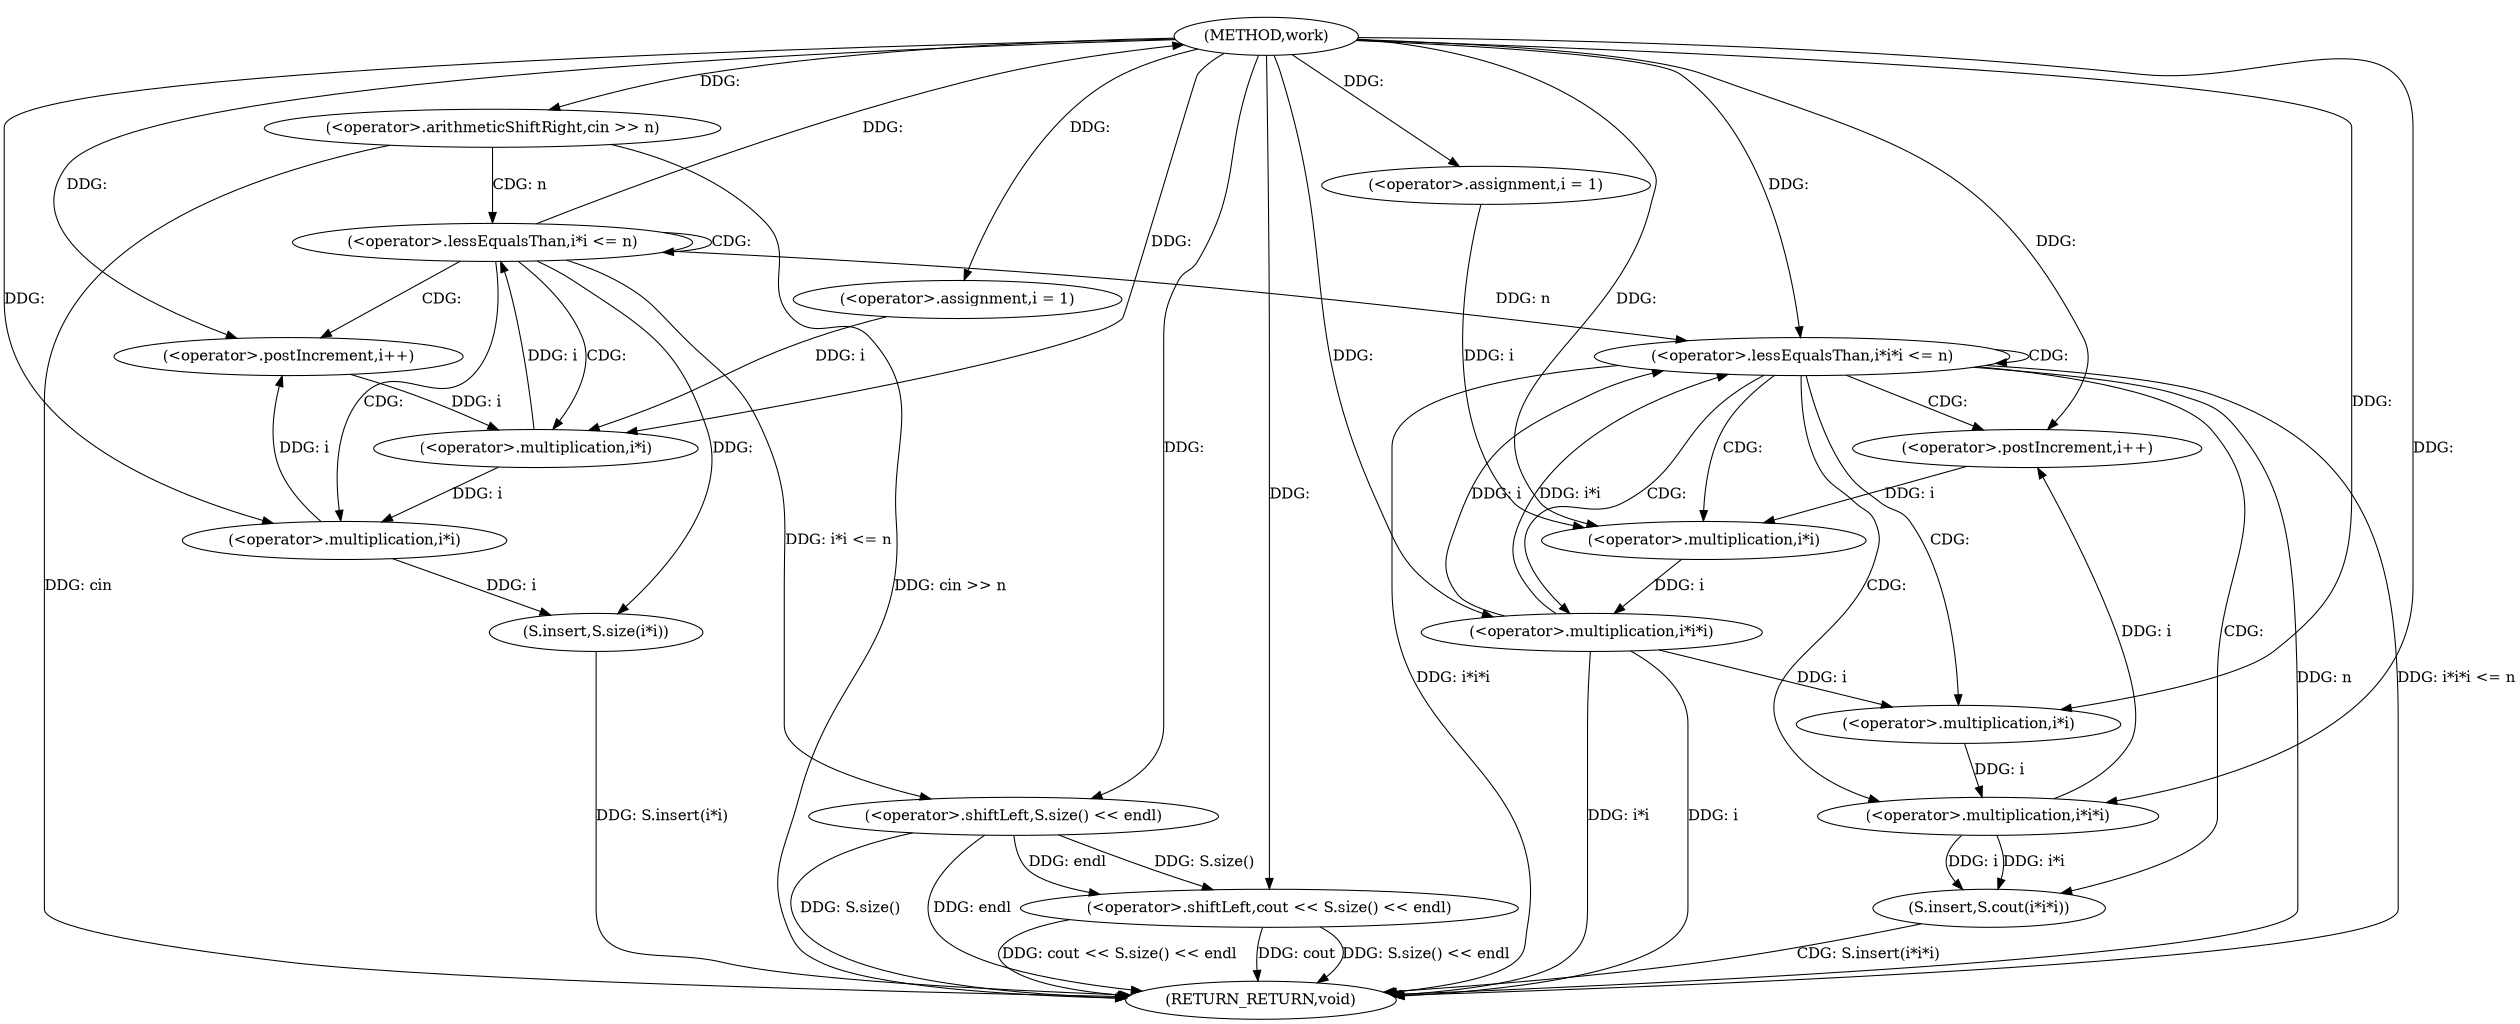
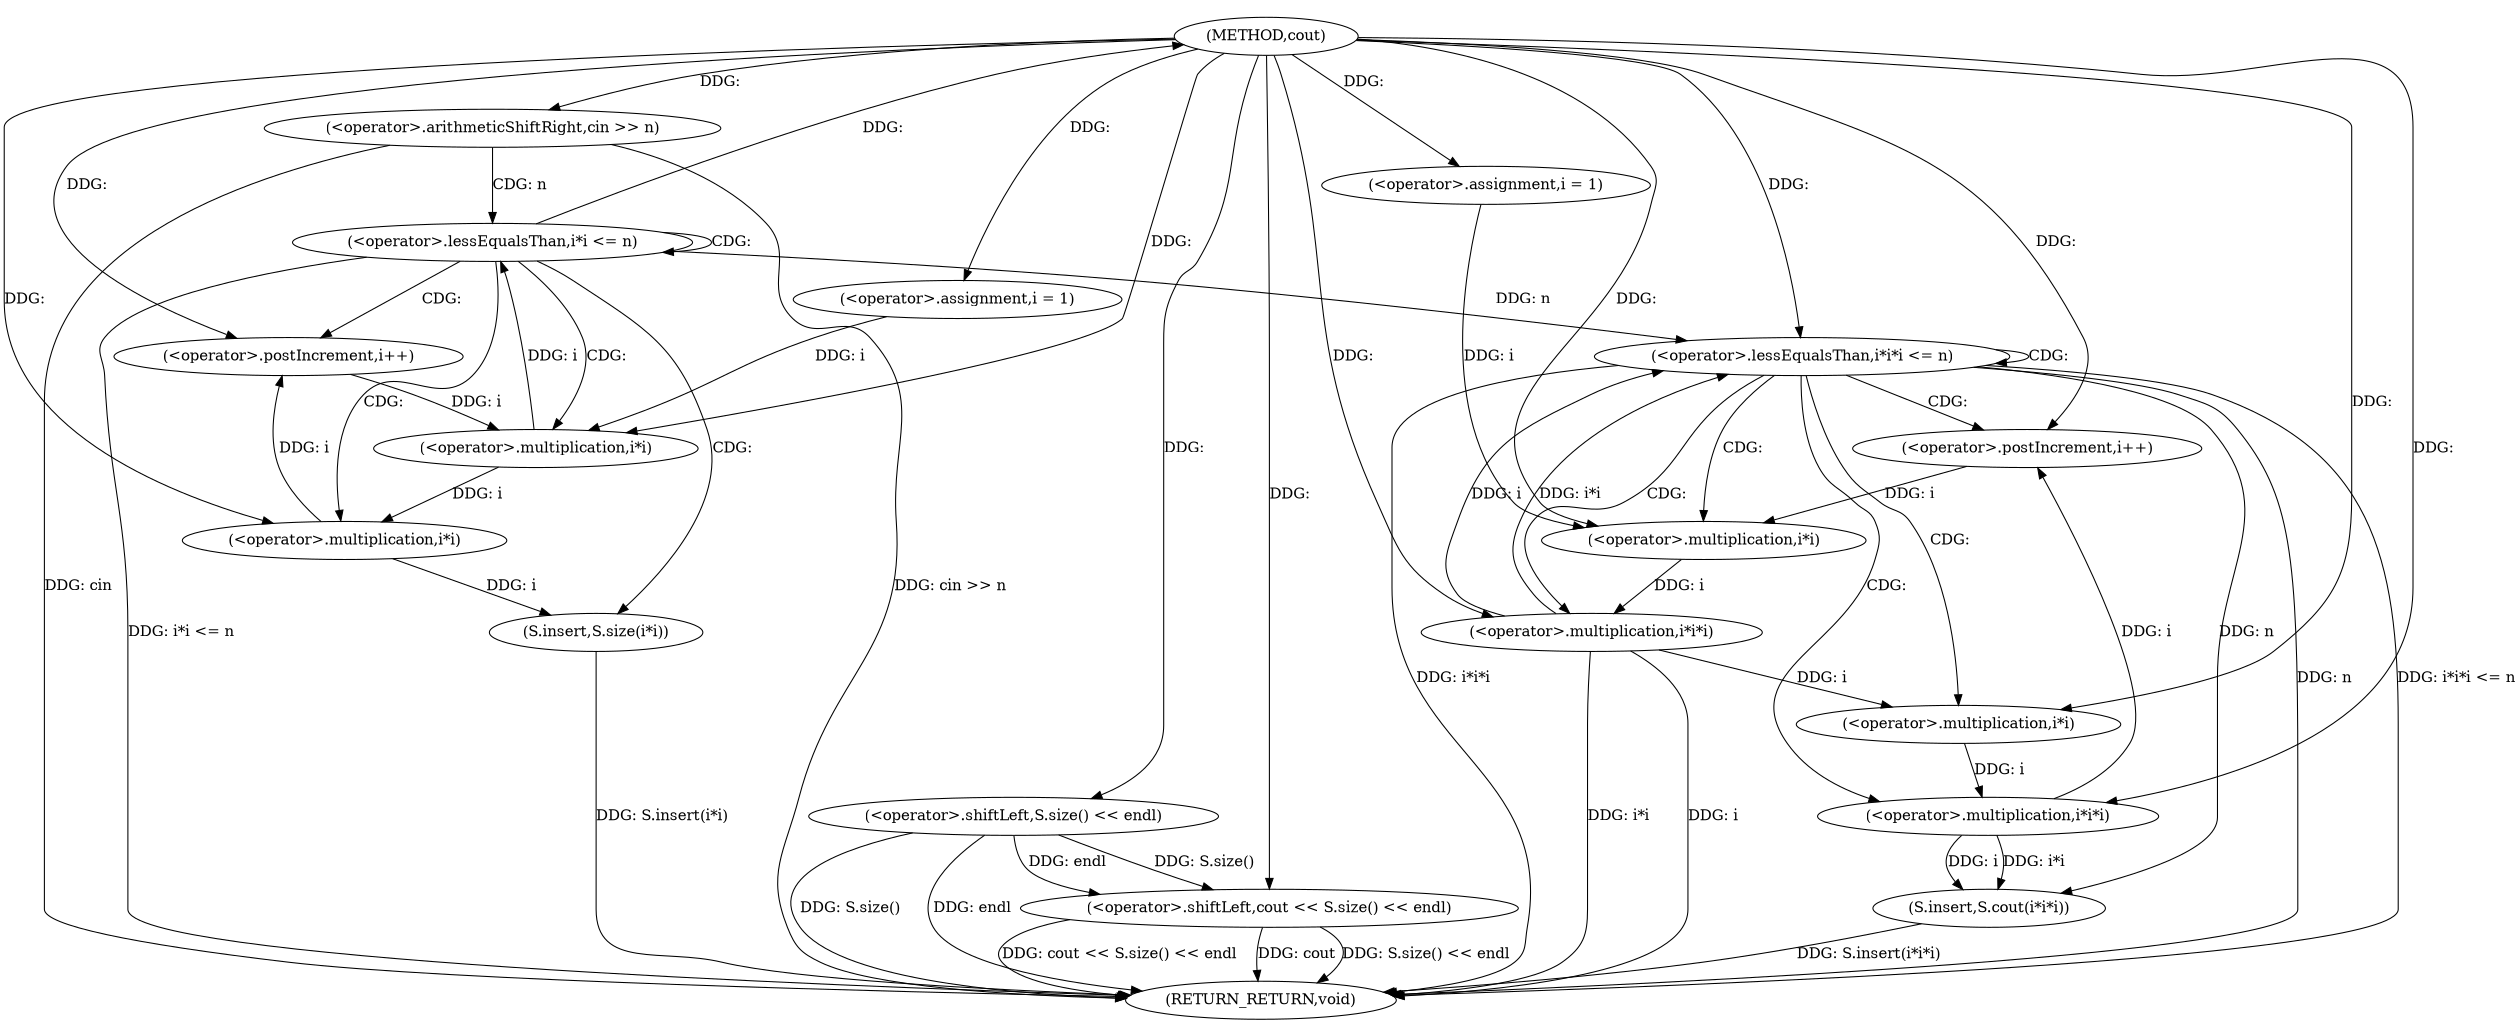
(1266, 36) -> (1266, 36)
(735, 449) -> (735, 449)
(785, 523) -> (196, 934)
(2247, 632) -> (2247, 632)
(1869, 954) -> (1869, 954)
